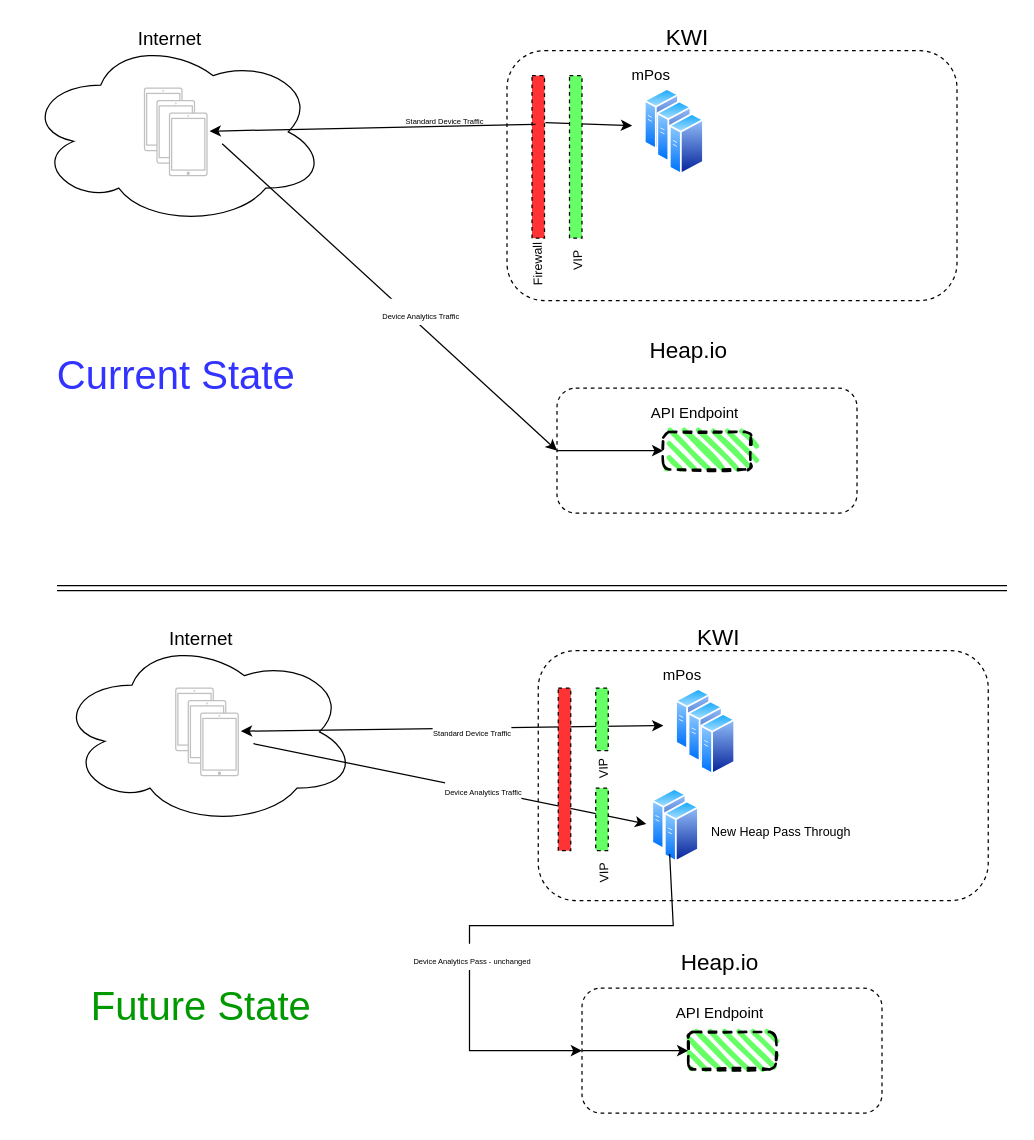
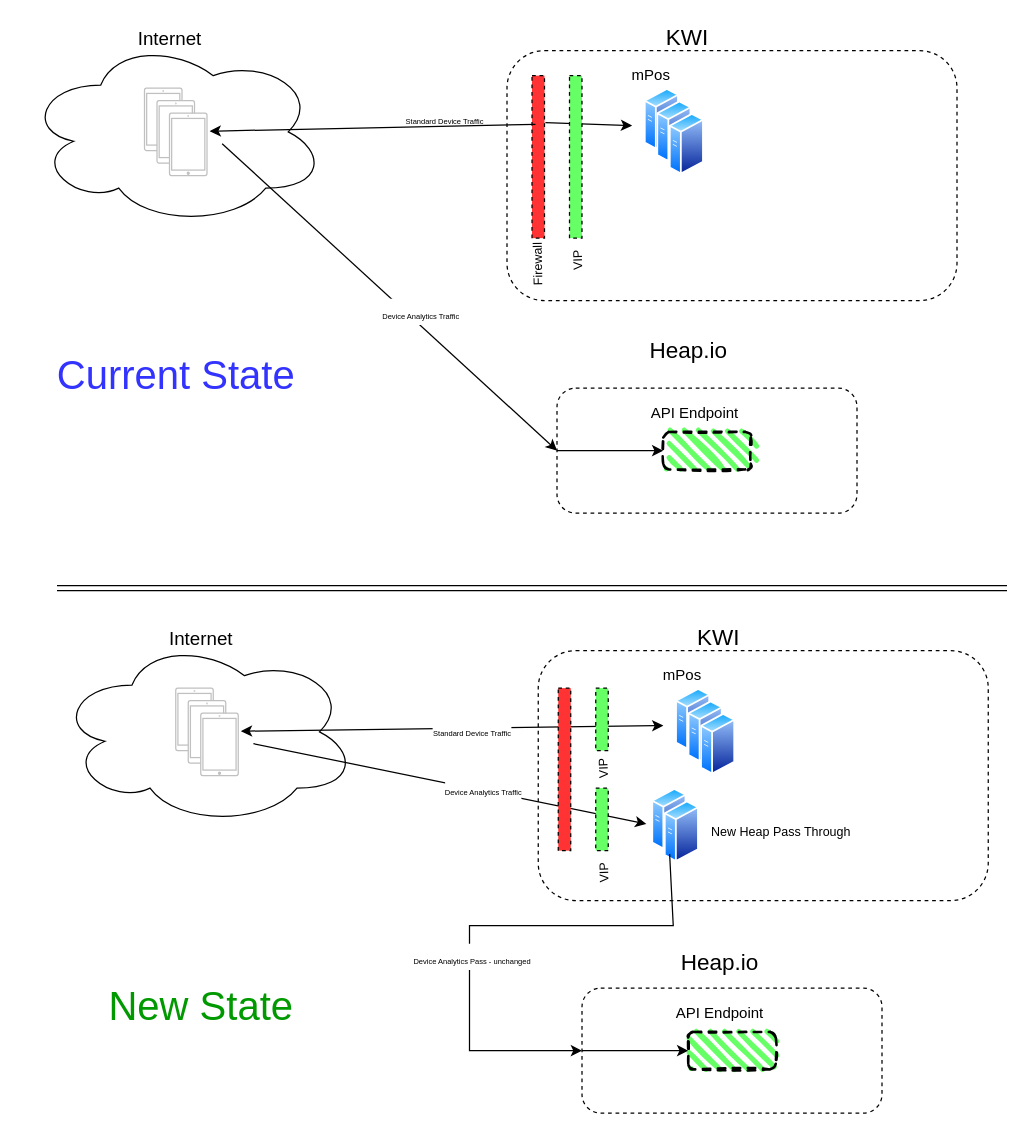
(201, 1007) -> (201, 1007)
